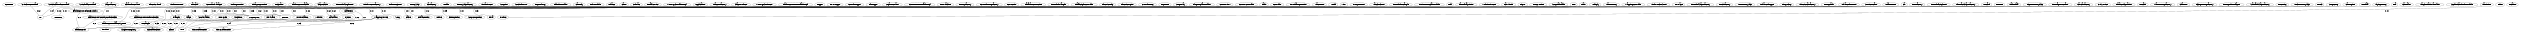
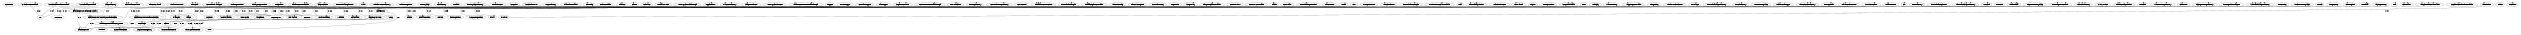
(258, 20) -> (180, 9)
(279, 20) -> (287, 19)
